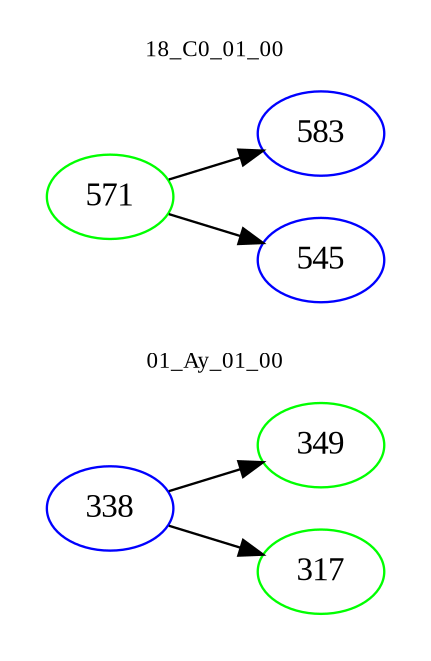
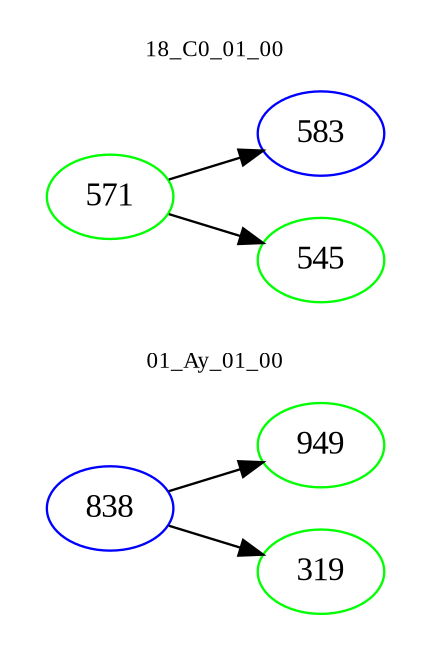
(321, 260) -> (321, 260)
(321, 445) -> (321, 445)
(110, 508) -> (110, 508)
(321, 572) -> (321, 572)
